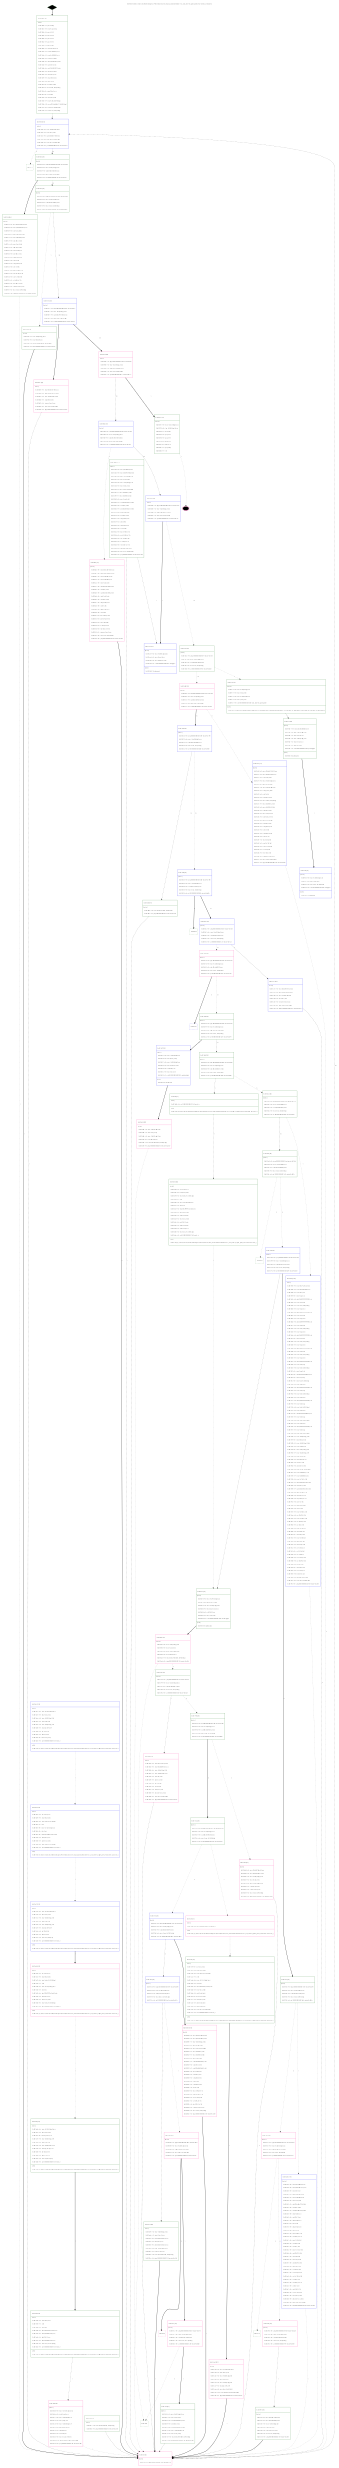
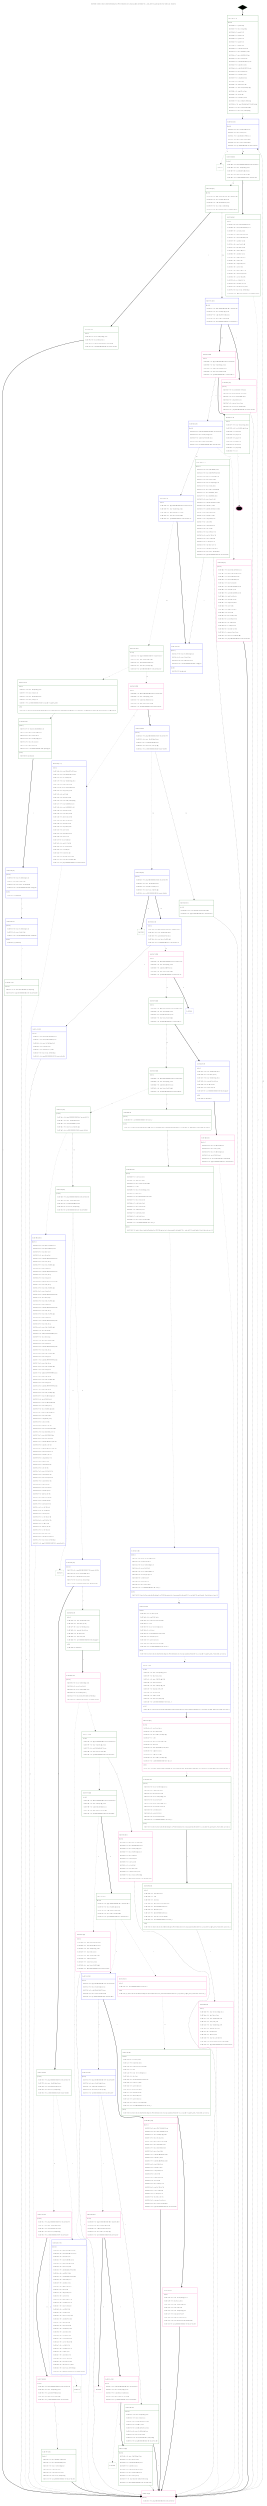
(44, 269) -> (161, 269)
none -> (22, 932)
(213, 1416) -> (172, 1390)
(135, 1784) -> (234, 1851)
(279, 2239) -> (36, 2306)
